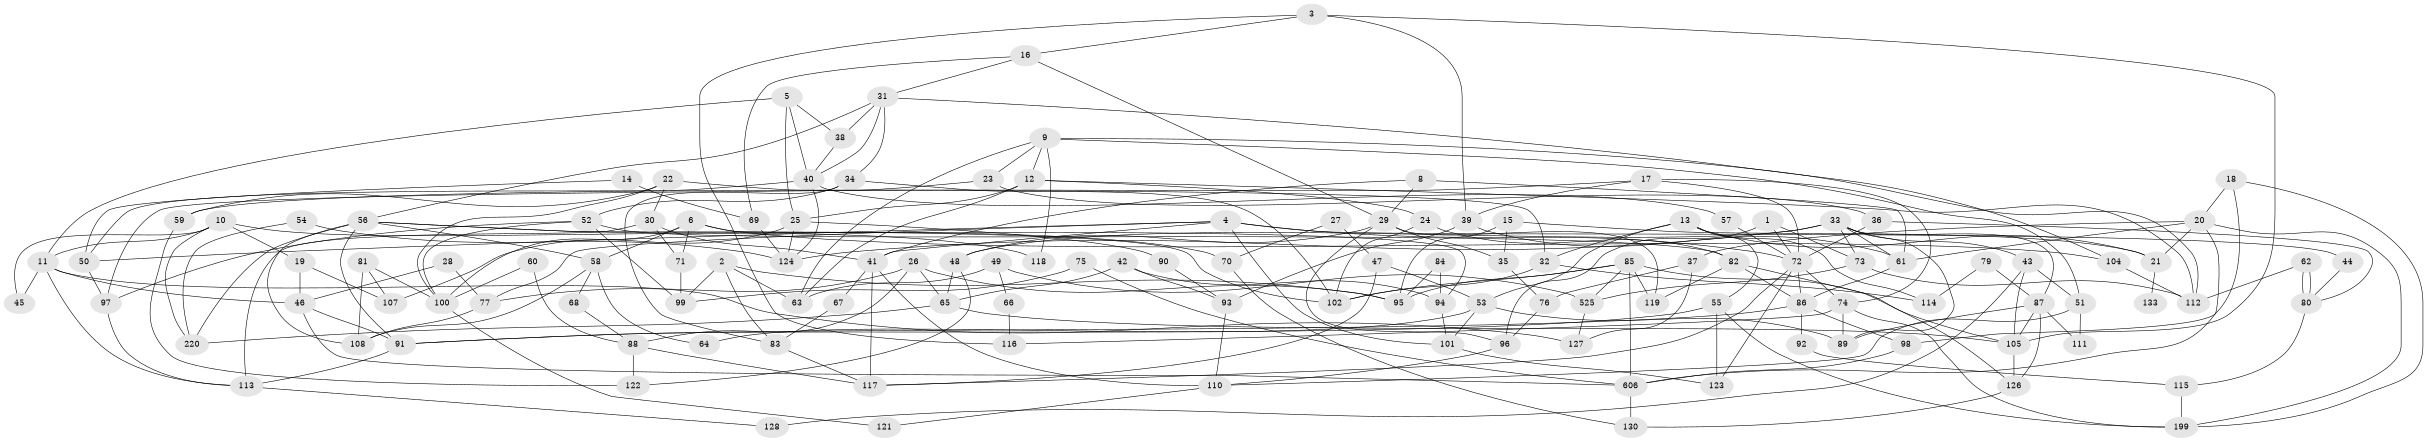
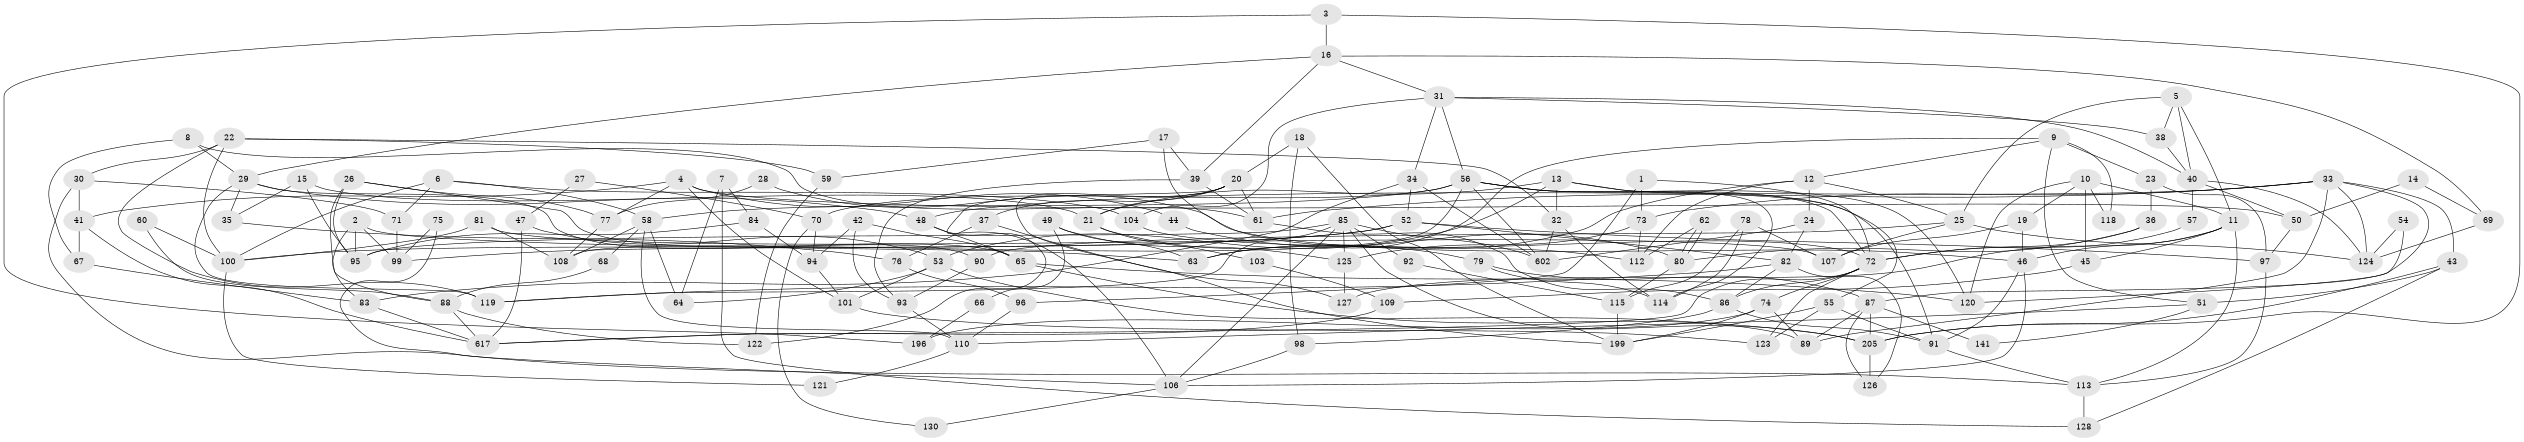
(1454, 70) -> (1261, 118)
(1626, 157) -> none
none -> (722, 180)
(1859, 192) -> none
(1169, 199) -> (70, 161)
none -> (1746, 221)
(1108, 233) -> (815, 242)
(1512, 237) -> (1683, 191)
none -> (1282, 247)
none -> (154, 252)
(1335, 303) -> (1543, 262)
none -> (1388, 303)
(1587, 303) -> (1345, 262)
(2150, 303) -> (1257, 262)
(1315, 315) -> (555, 227)
(1802, 324) -> (1376, 241)
(192, 345) -> (1968, 303)
(1010, 345) -> (919, 345)
(2014, 345) -> (1870, 345)
(2080, 345) -> (1983, 345)
(1024, 366) -> (760, 328)
(870, 386) -> (483, 345)
(1631, 386) -> (1171, 386)
(1825, 421) -> none
